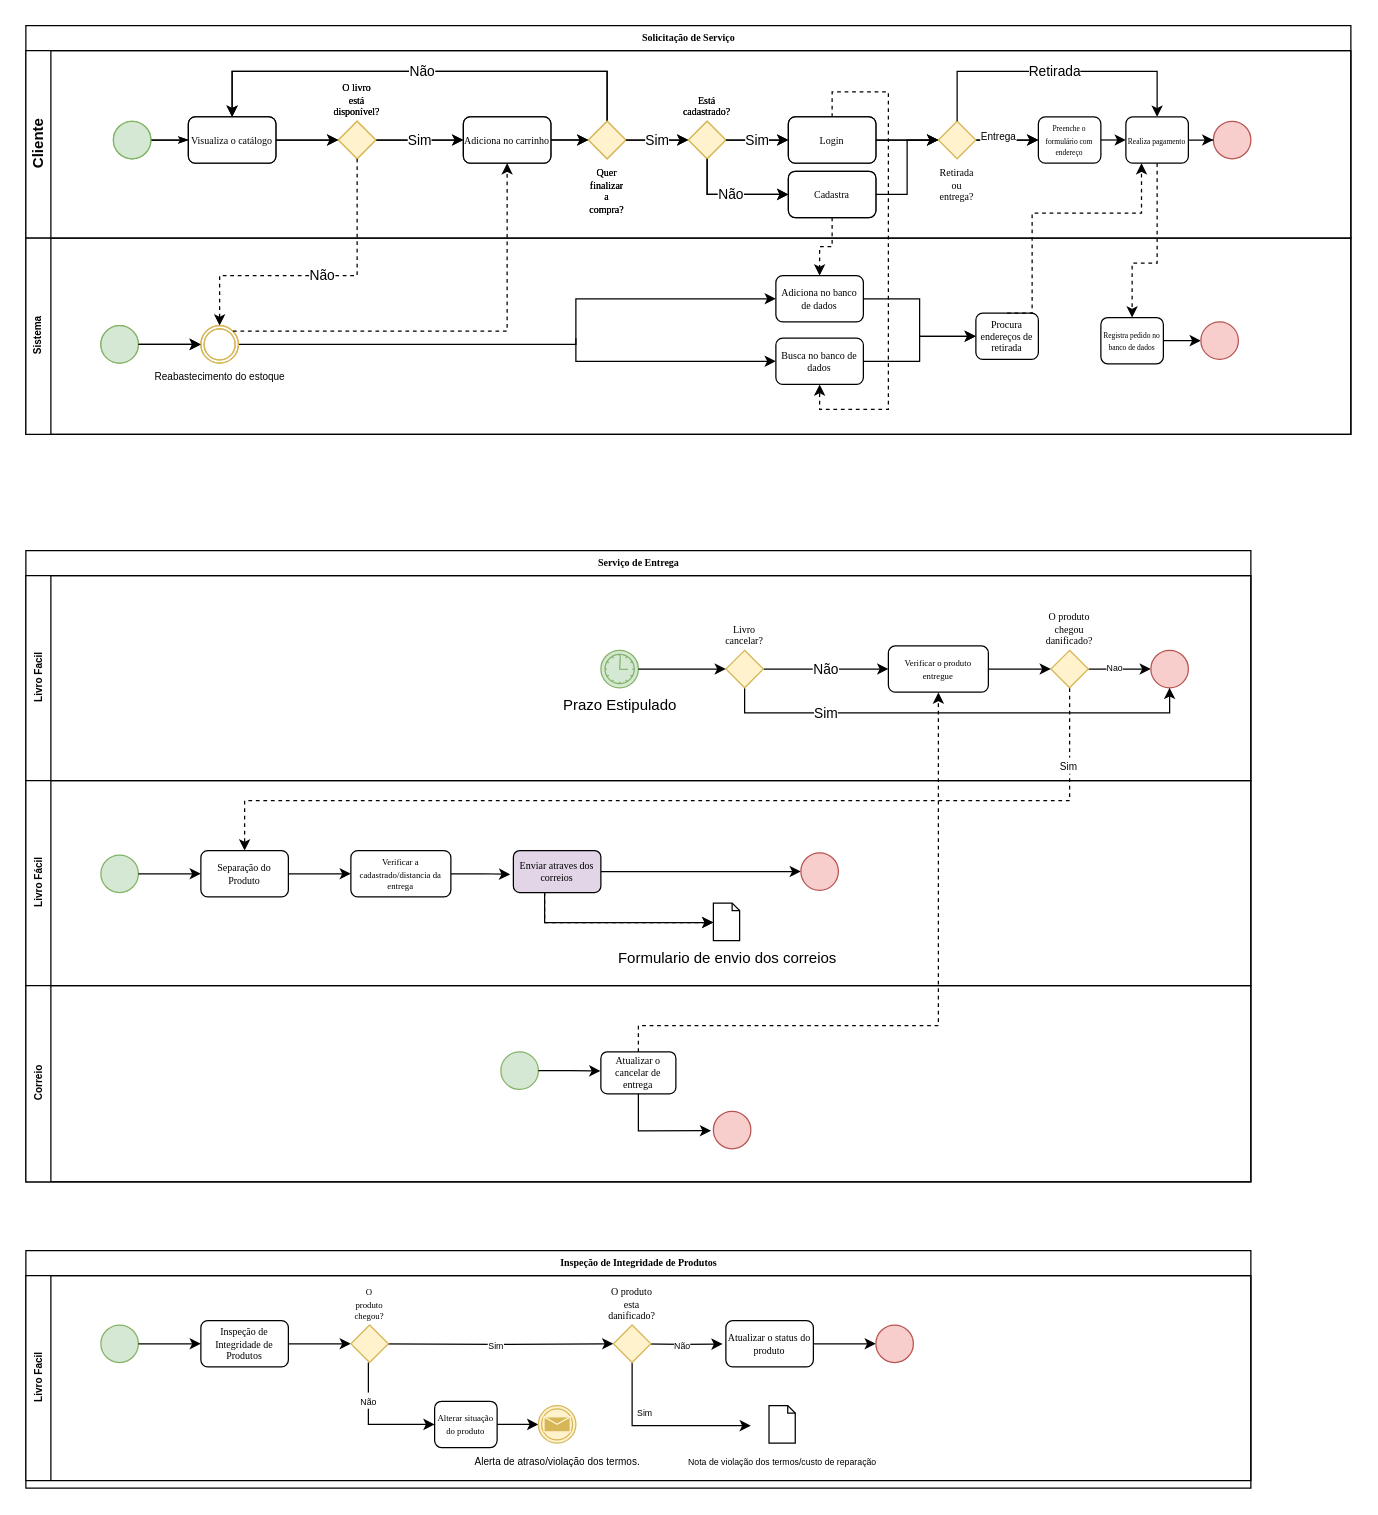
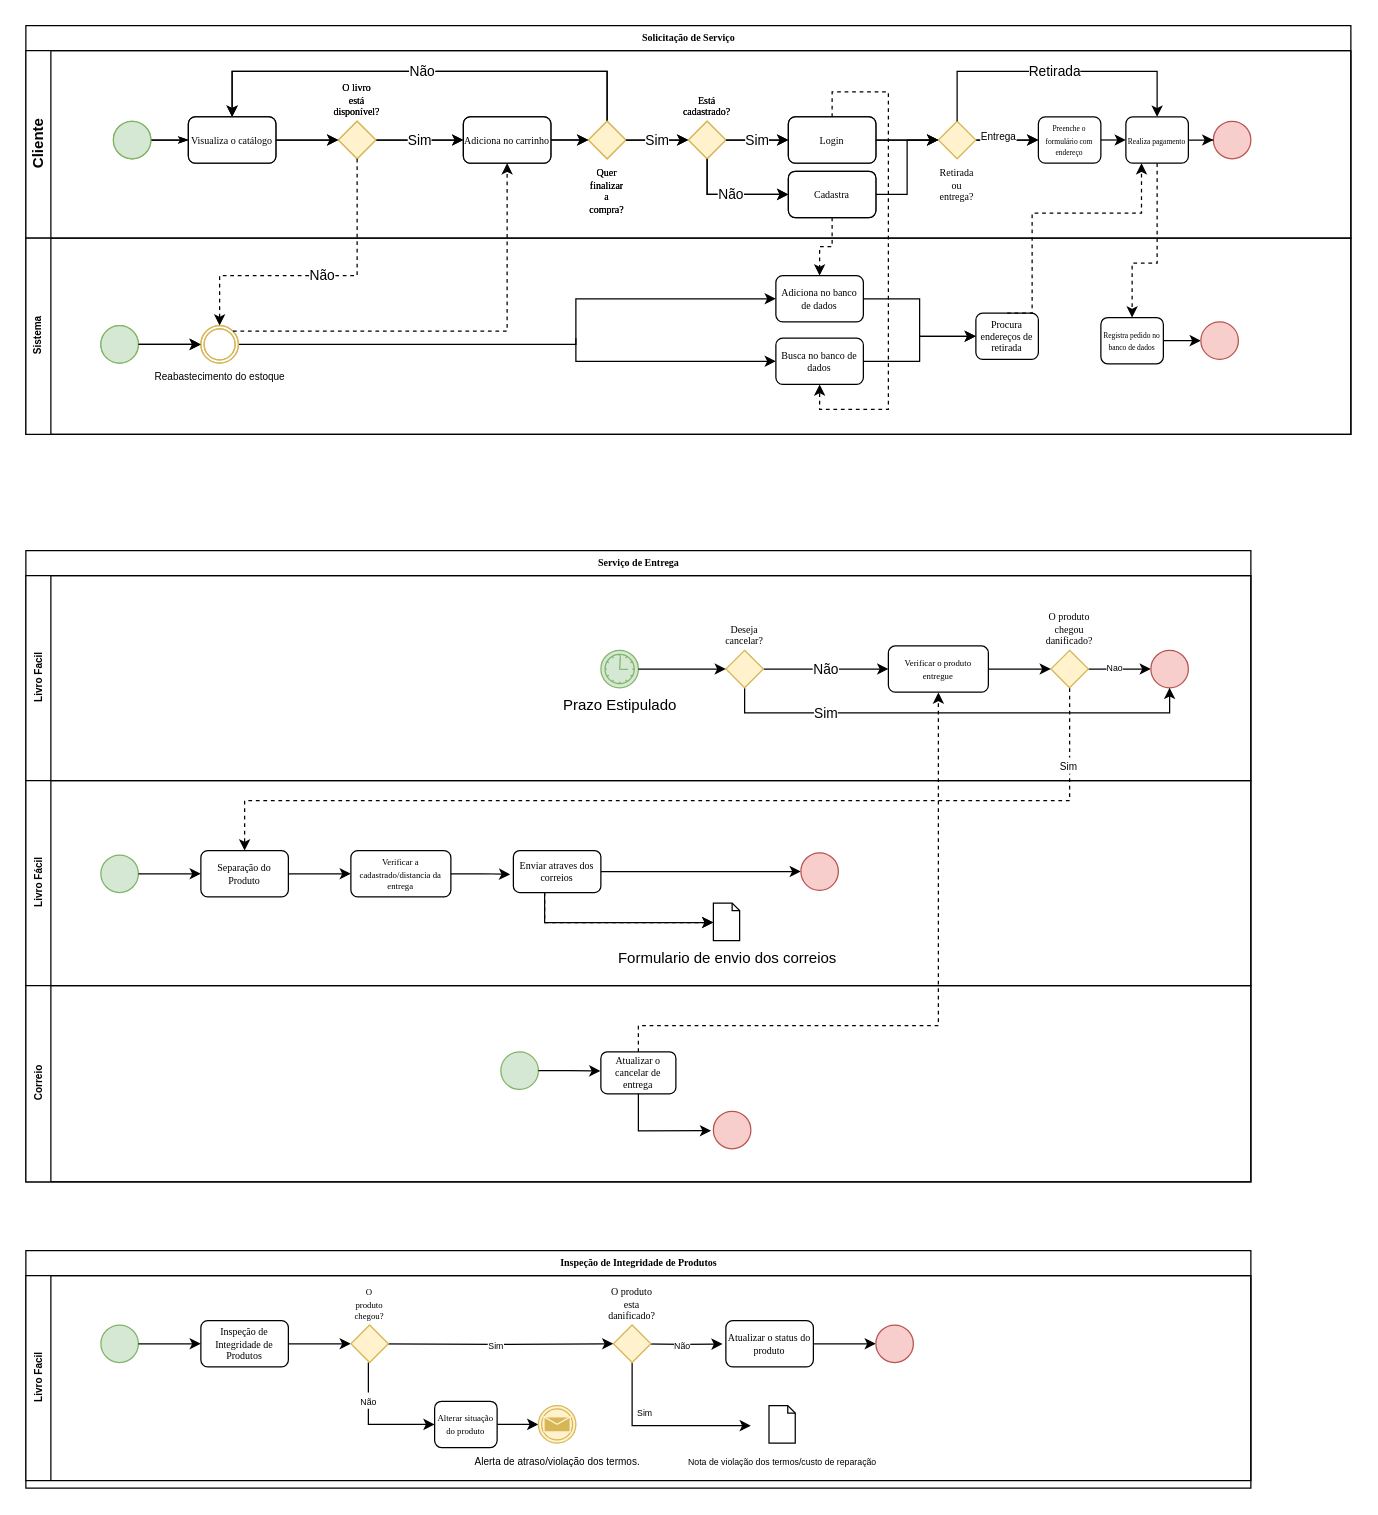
(744, 629) -> (744, 629)
(557, 872) -> (557, 872)
